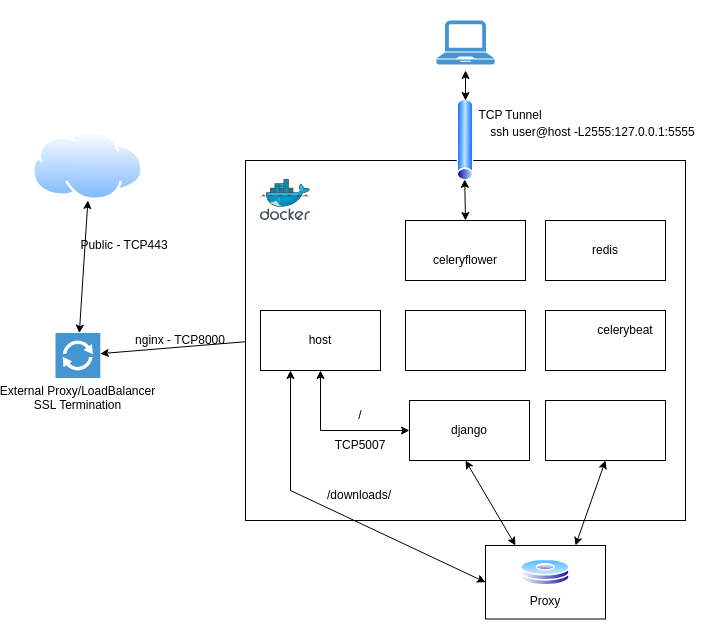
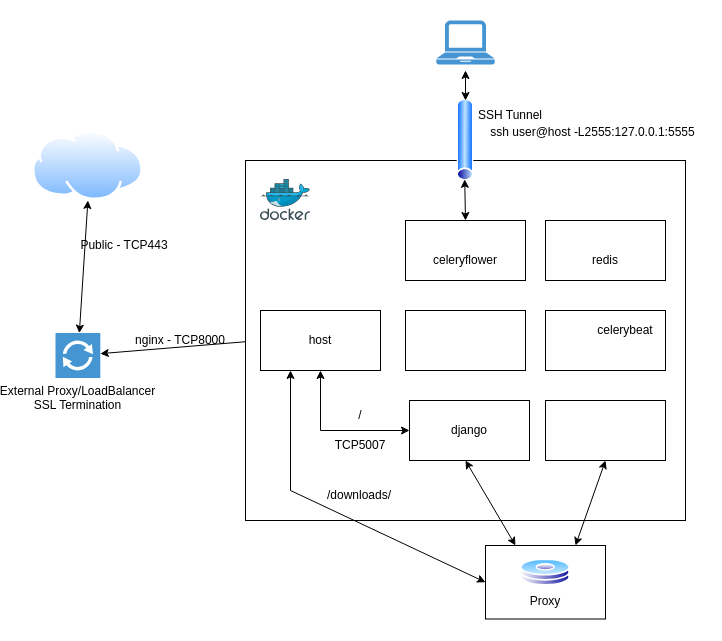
(511, 116) -> (511, 116)
(606, 251) -> (606, 261)
